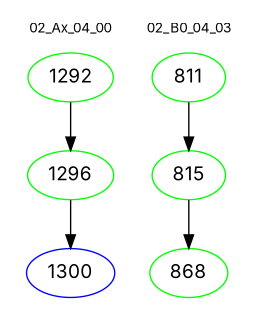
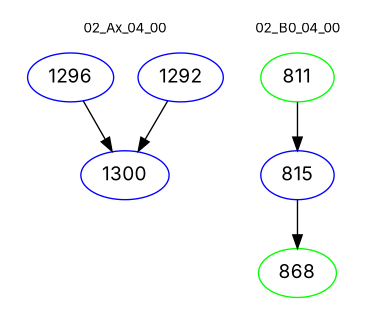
(189, 29) -> (298, 29)
(71, 77) -> (181, 77)
(71, 120) -> (156, 120)
(71, 175) -> (71, 77)
(189, 175) -> (297, 175)
